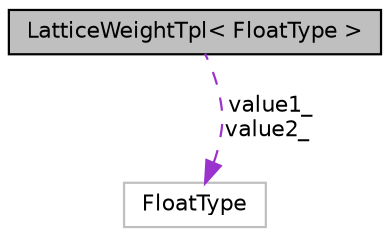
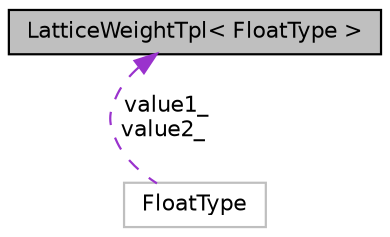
(222, 107) -> (112, 130)
